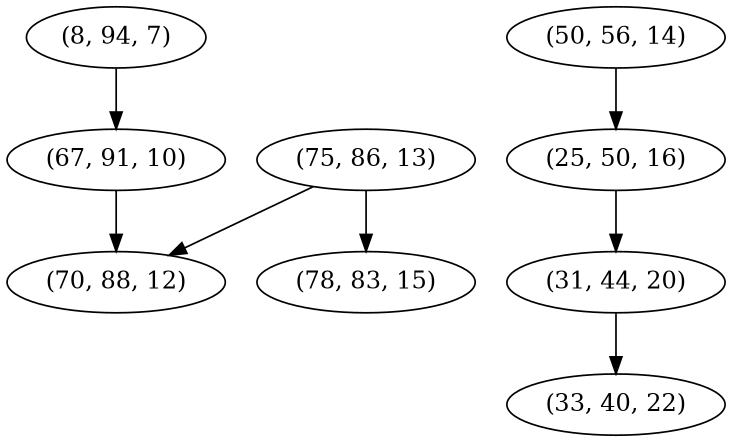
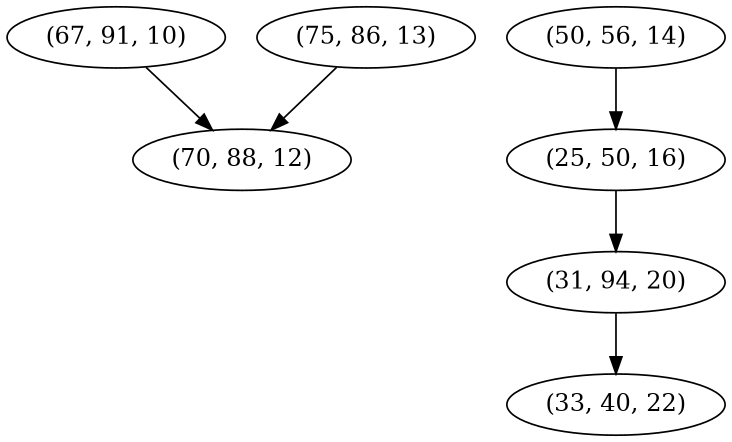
(116, 37) -> none
(366, 282) -> none
(616, 282) -> (616, 282)
